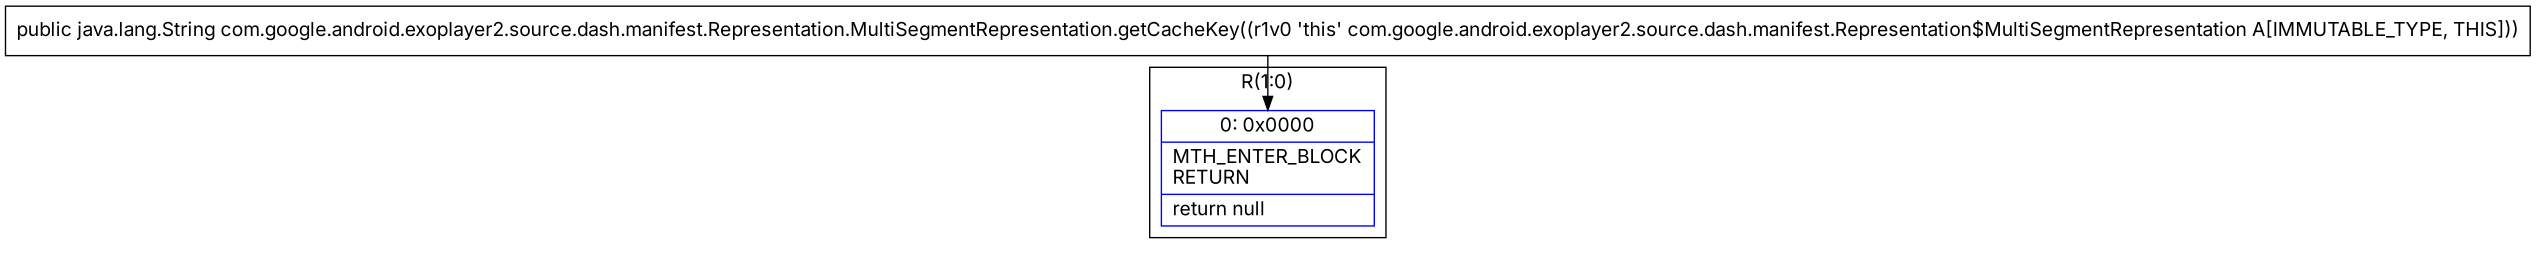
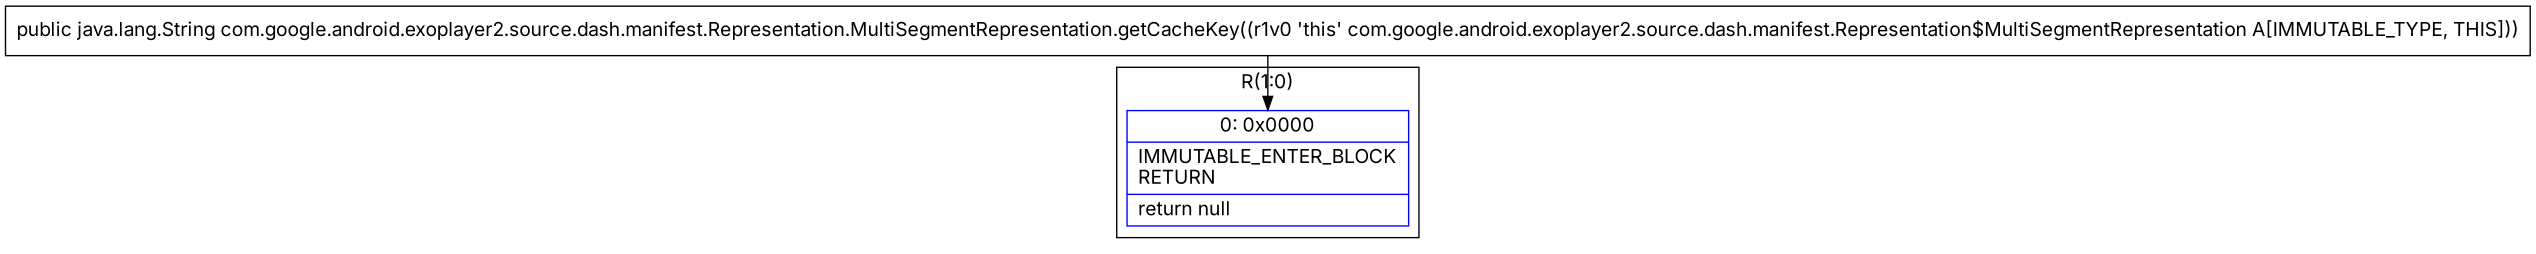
(1268, 157) -> (1268, 157)
